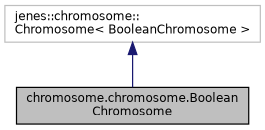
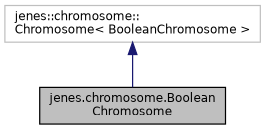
(133, 106) -> (133, 106)
